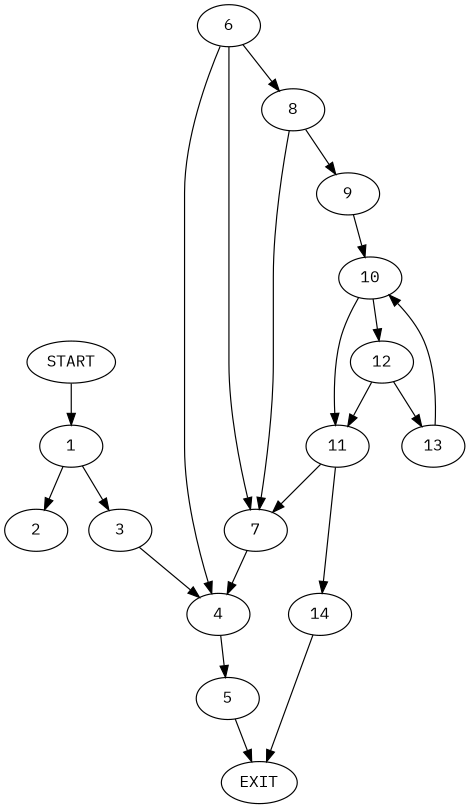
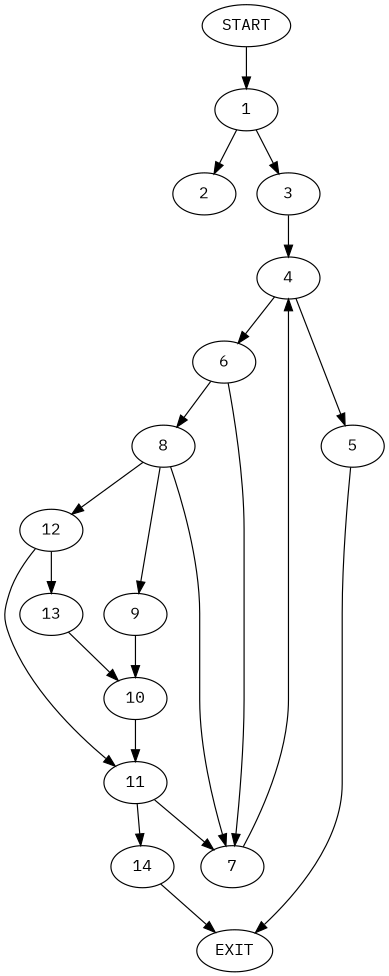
(185, 313) -> (260, 315)
(375, 314) -> (112, 485)
